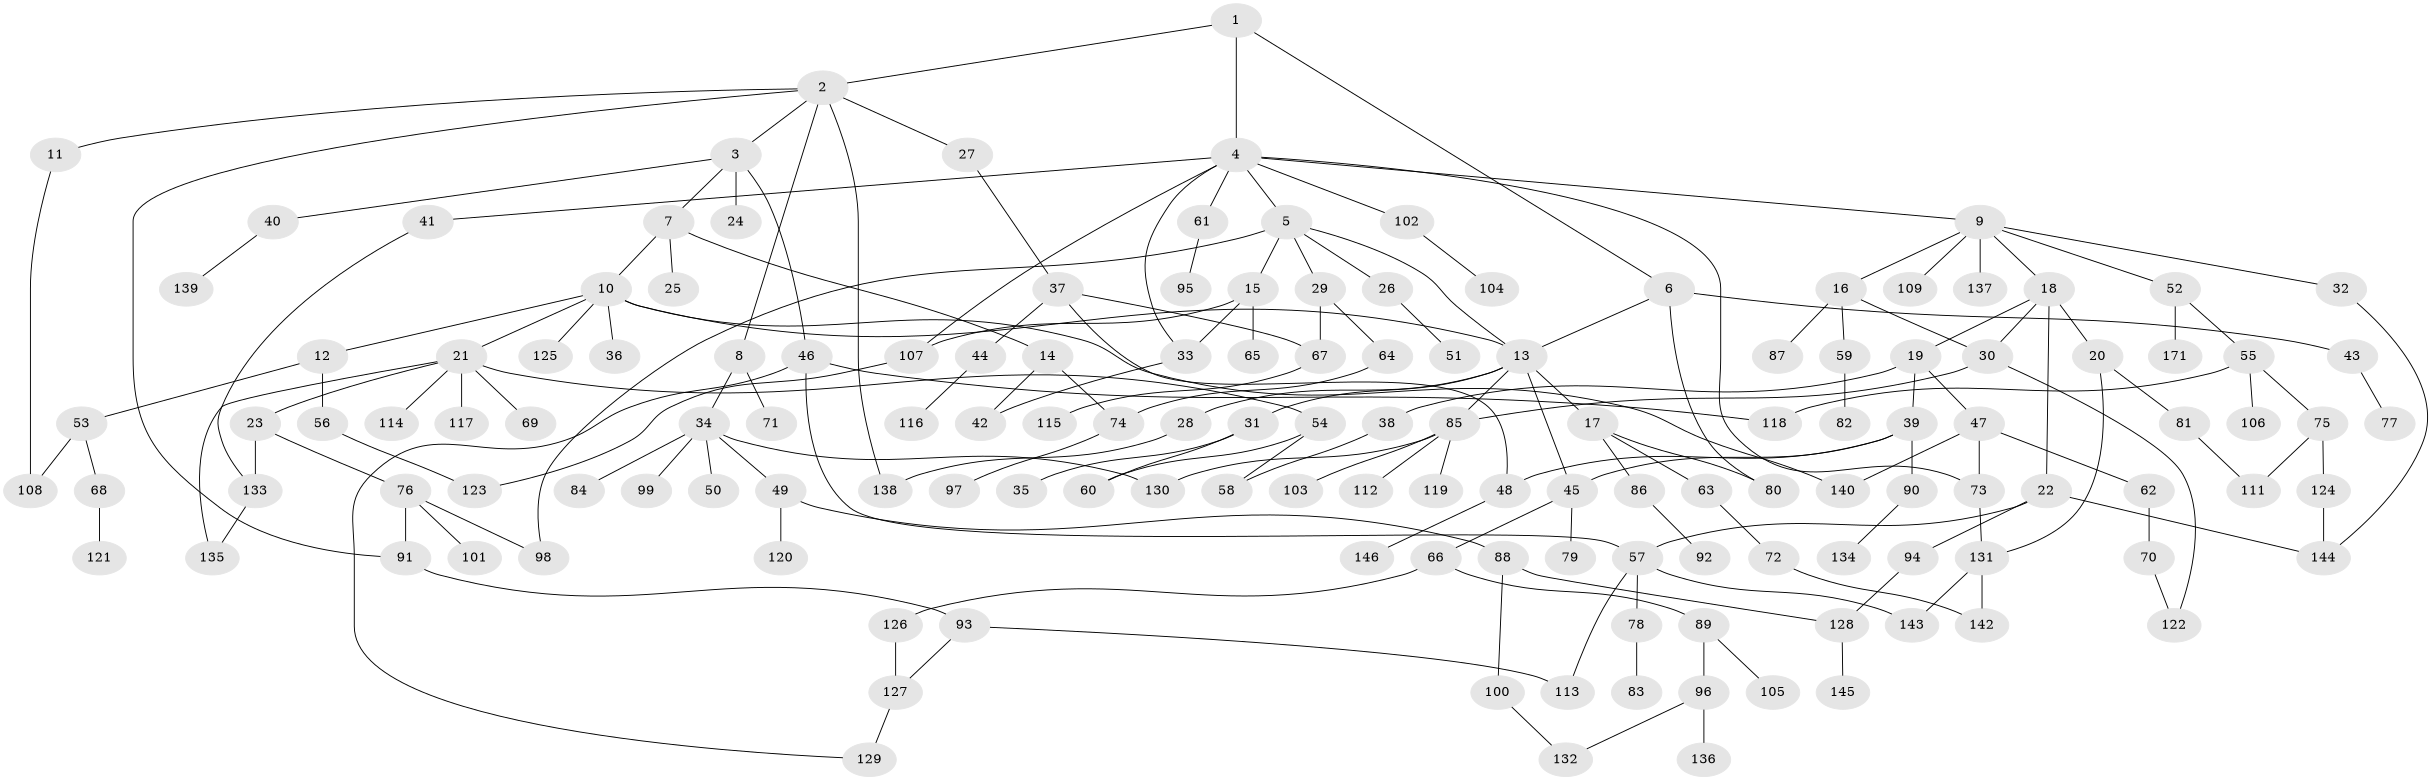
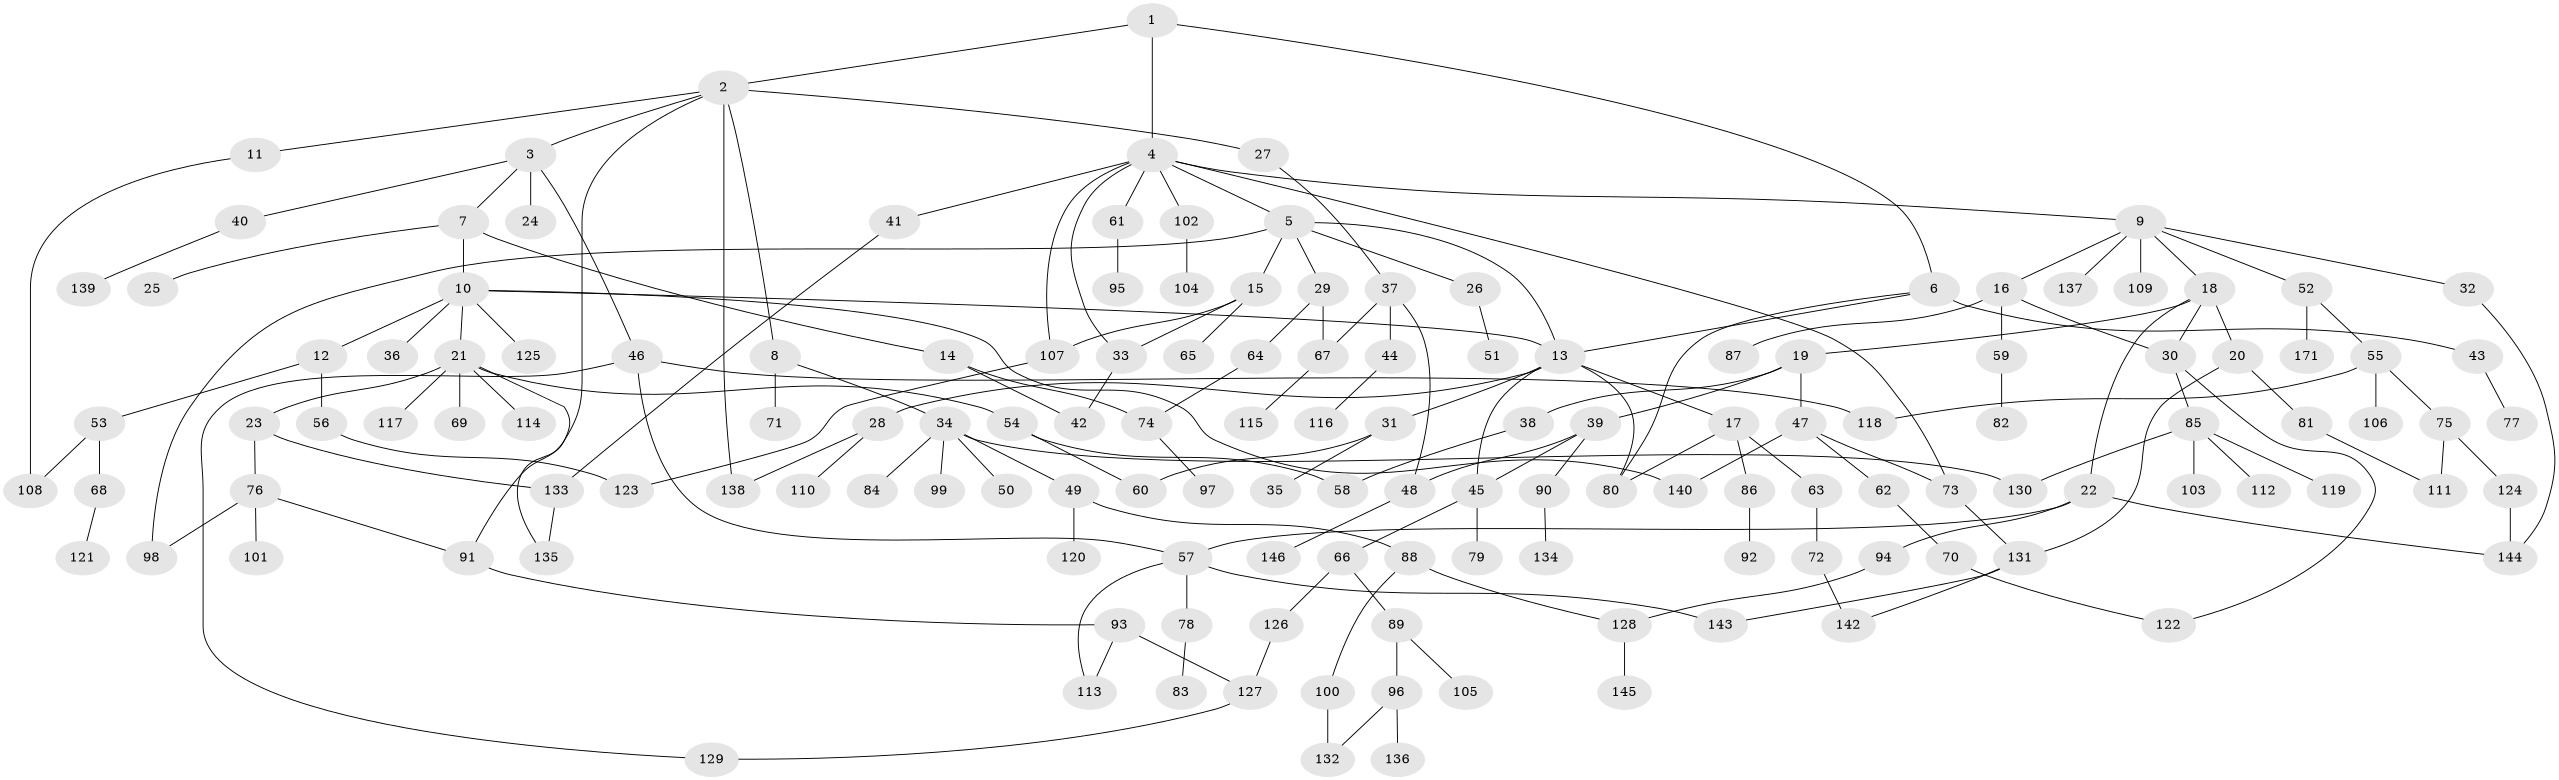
(1496, 382) -> (1629, 407)
none -> (803, 491)
